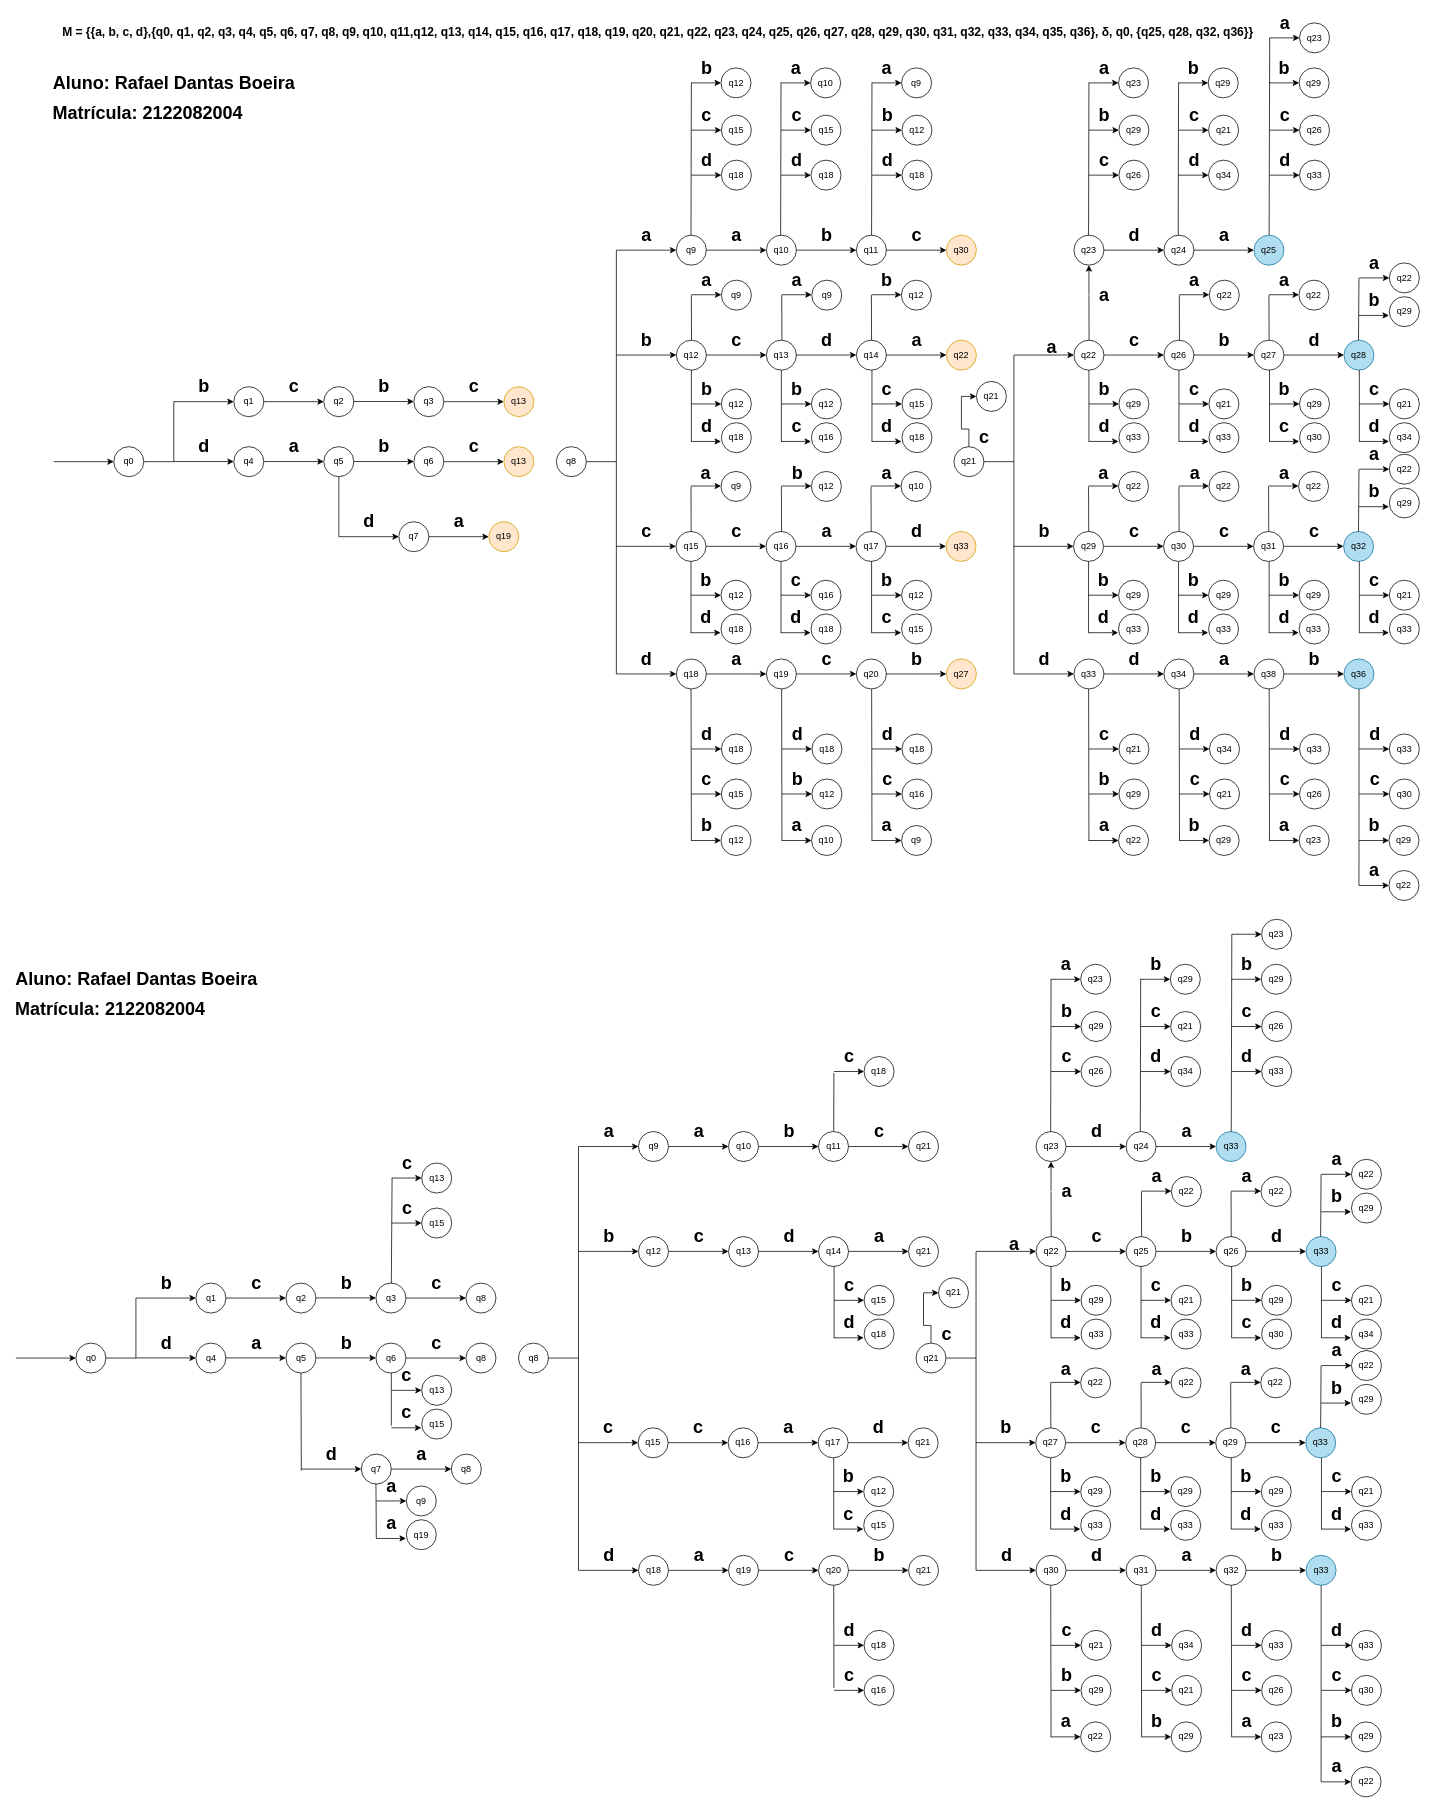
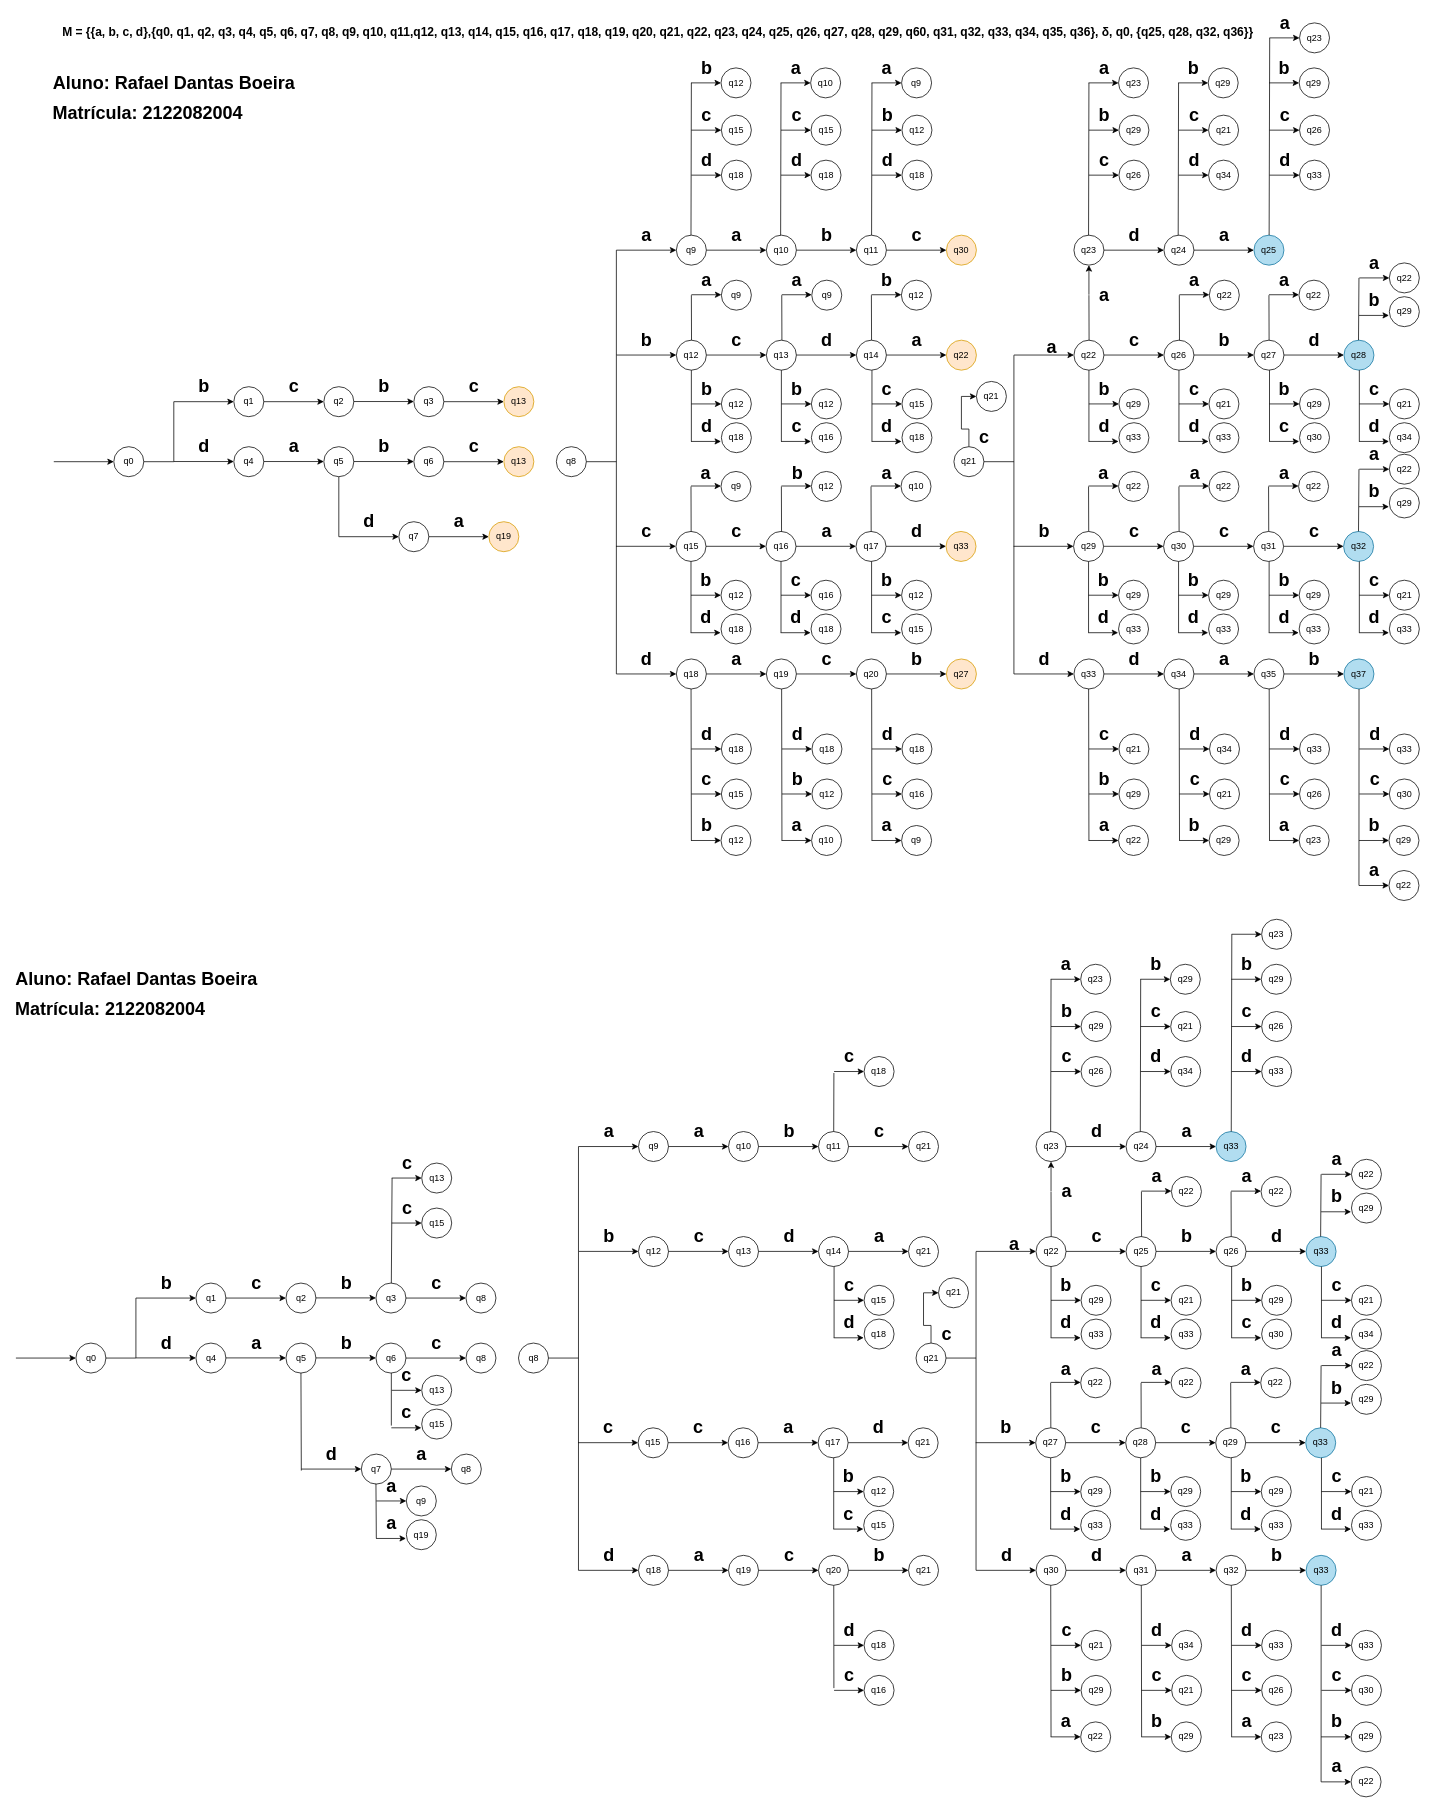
(658, 30) -> (658, 30)
(1269, 674) -> (1269, 674)
(1359, 674) -> (1359, 674)
